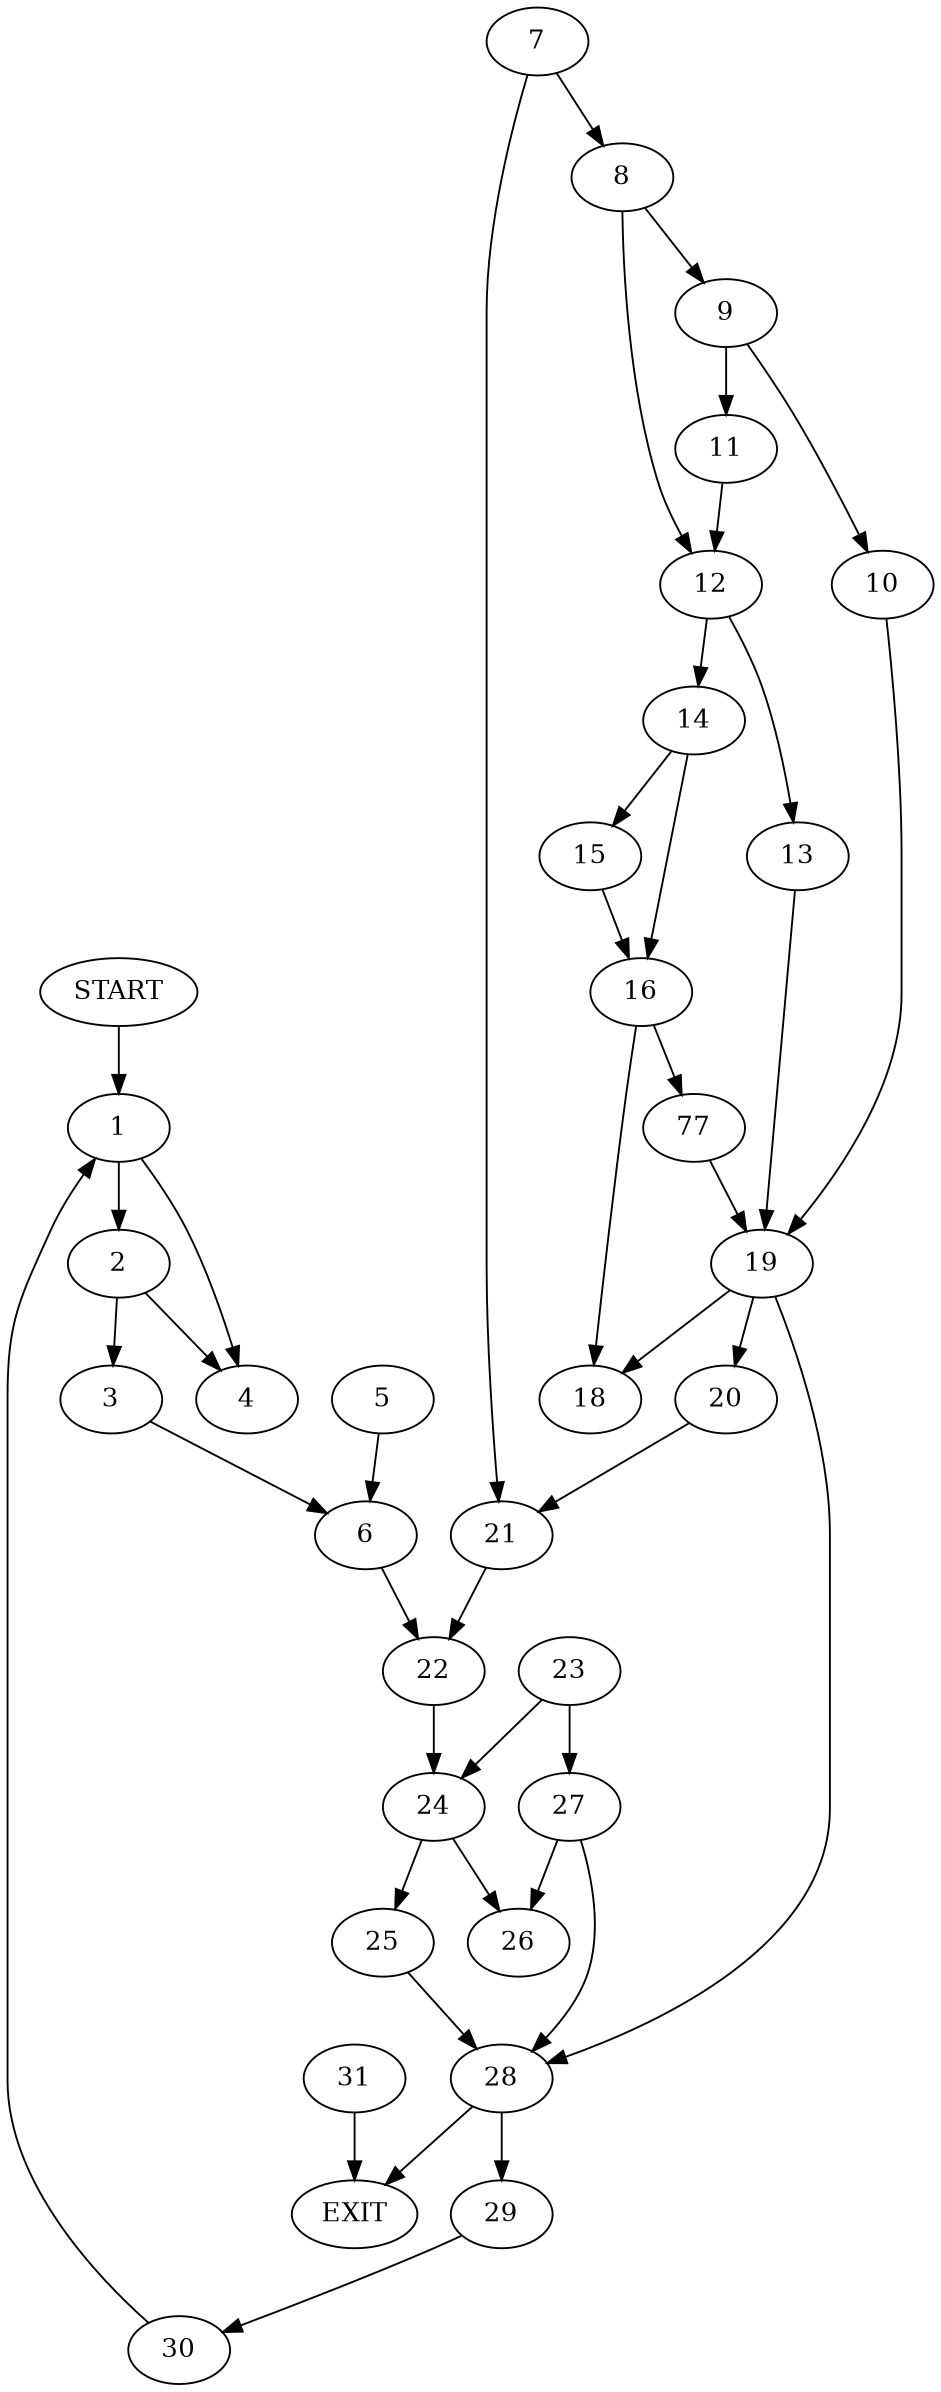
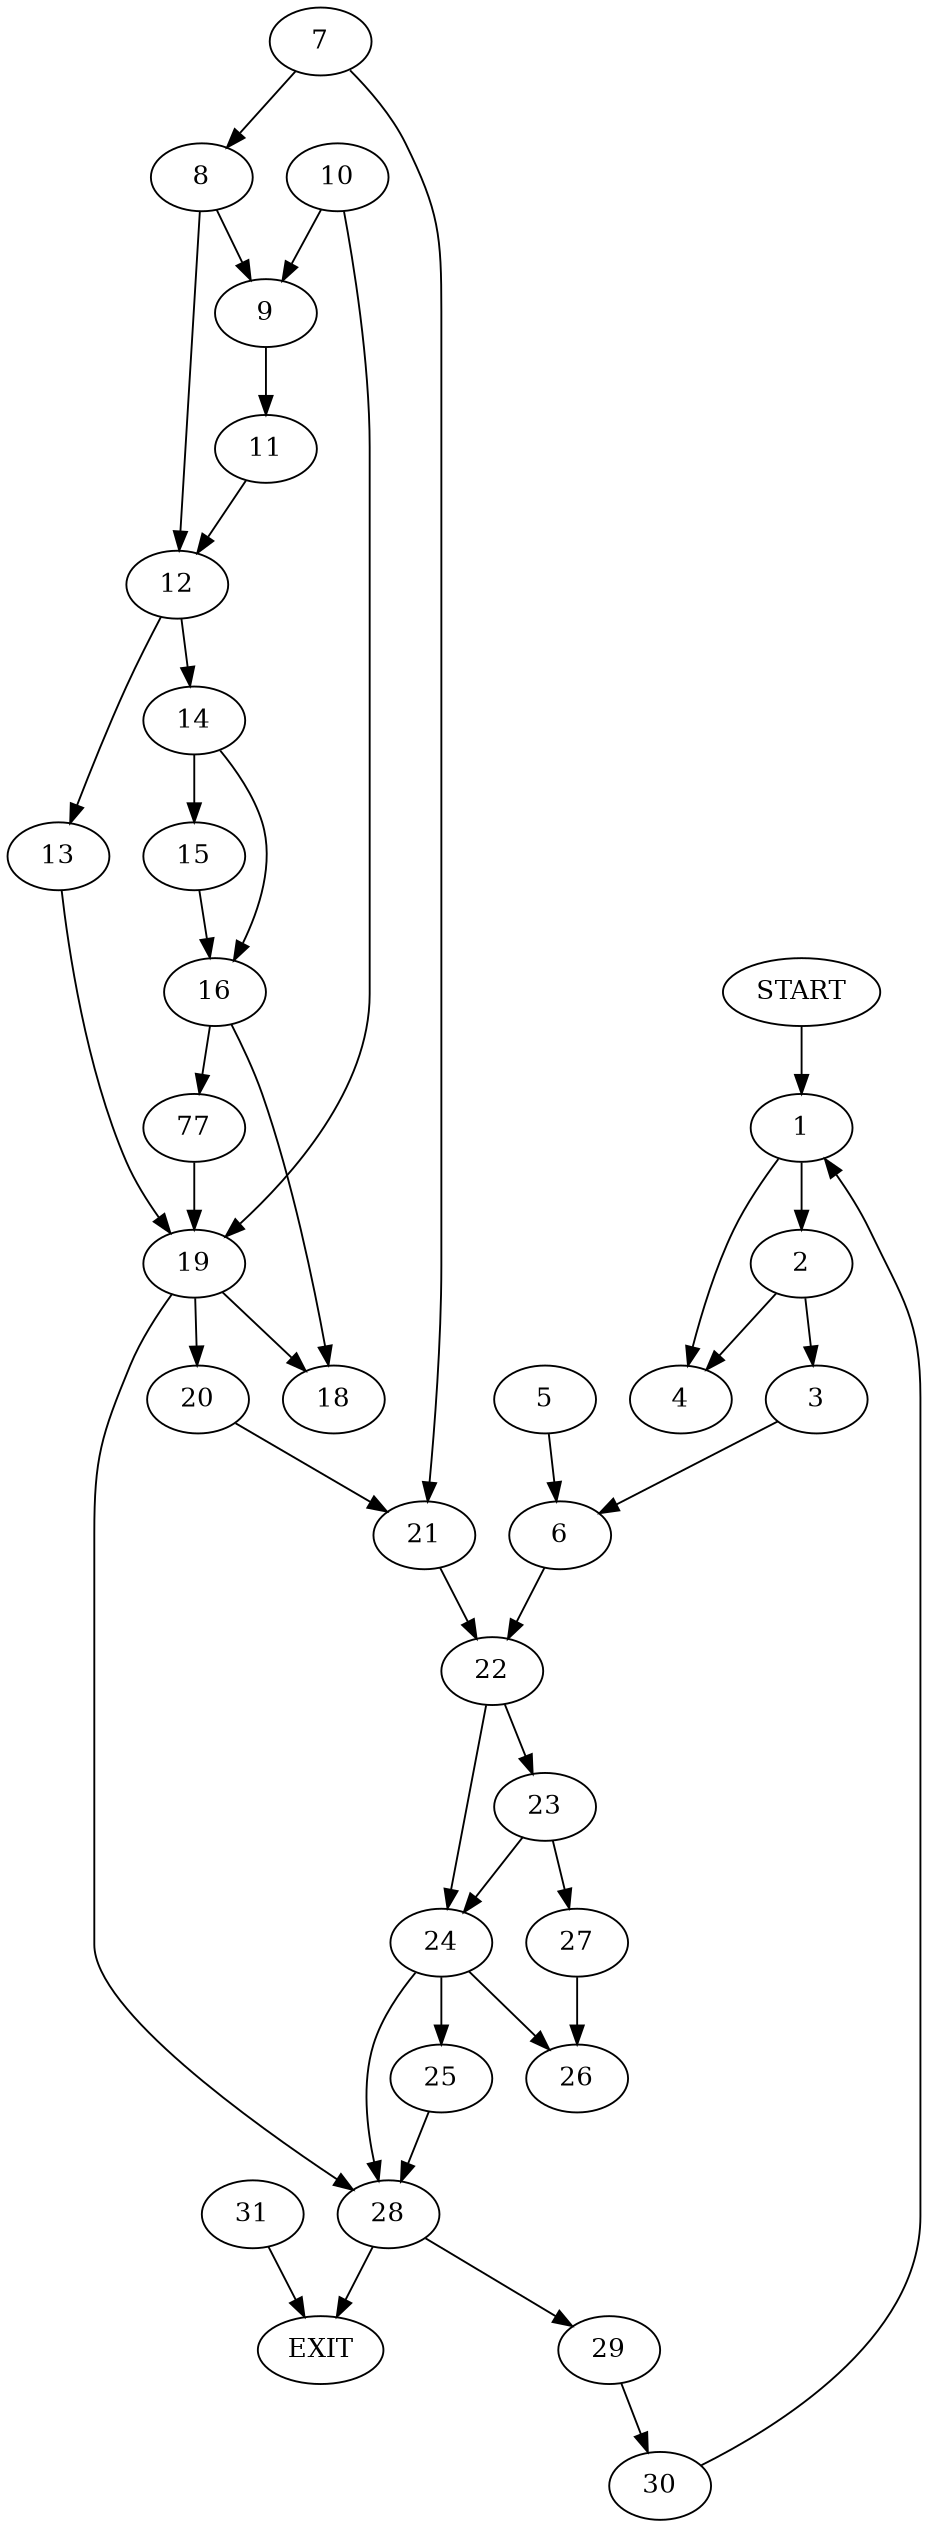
(807, 437) -> (306, 237)
none -> (515, 1730)
(594, 1945) -> (369, 2062)
